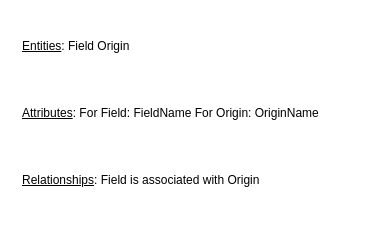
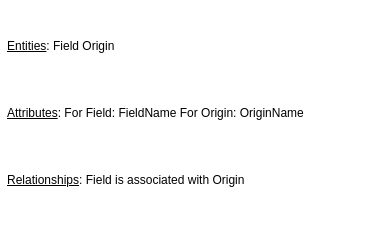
(186, 121) -> (171, 121)
